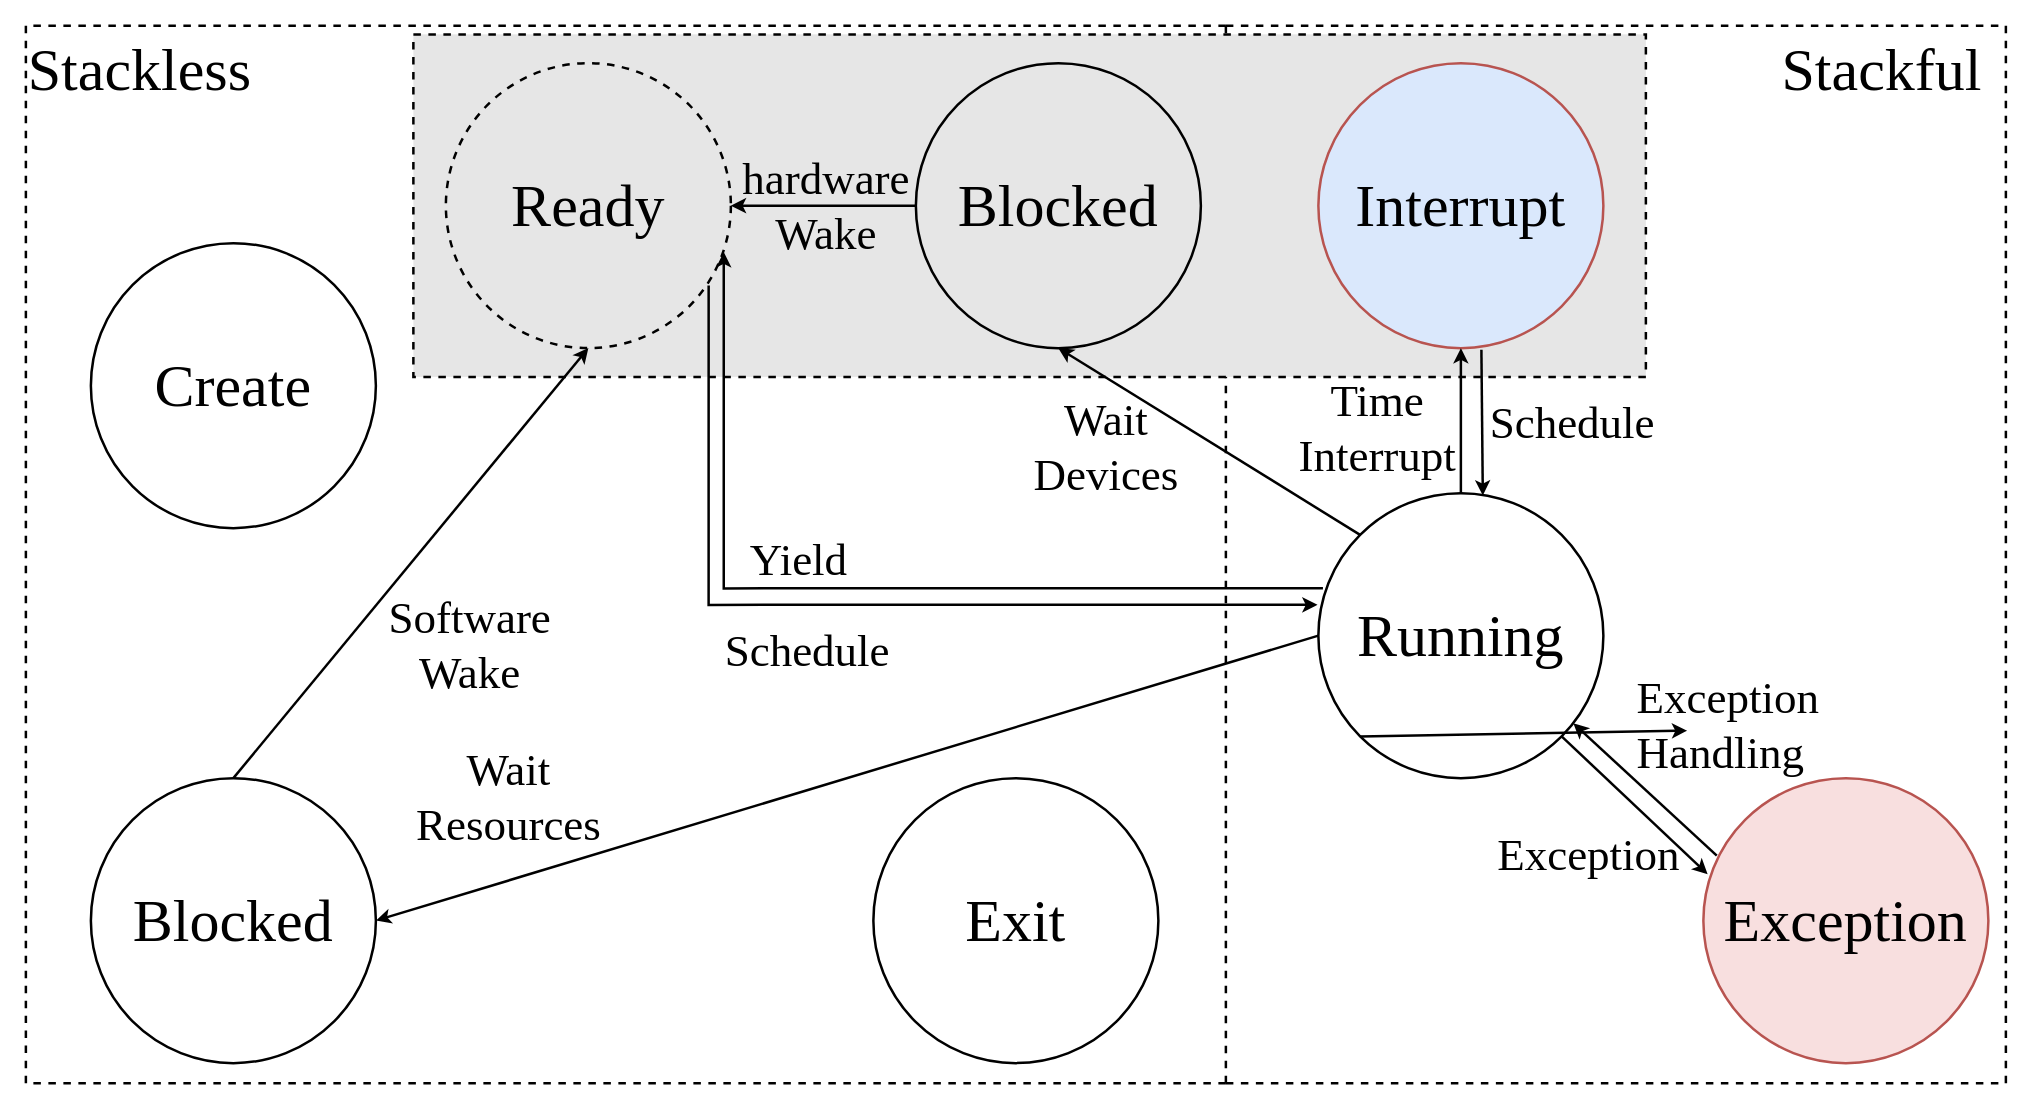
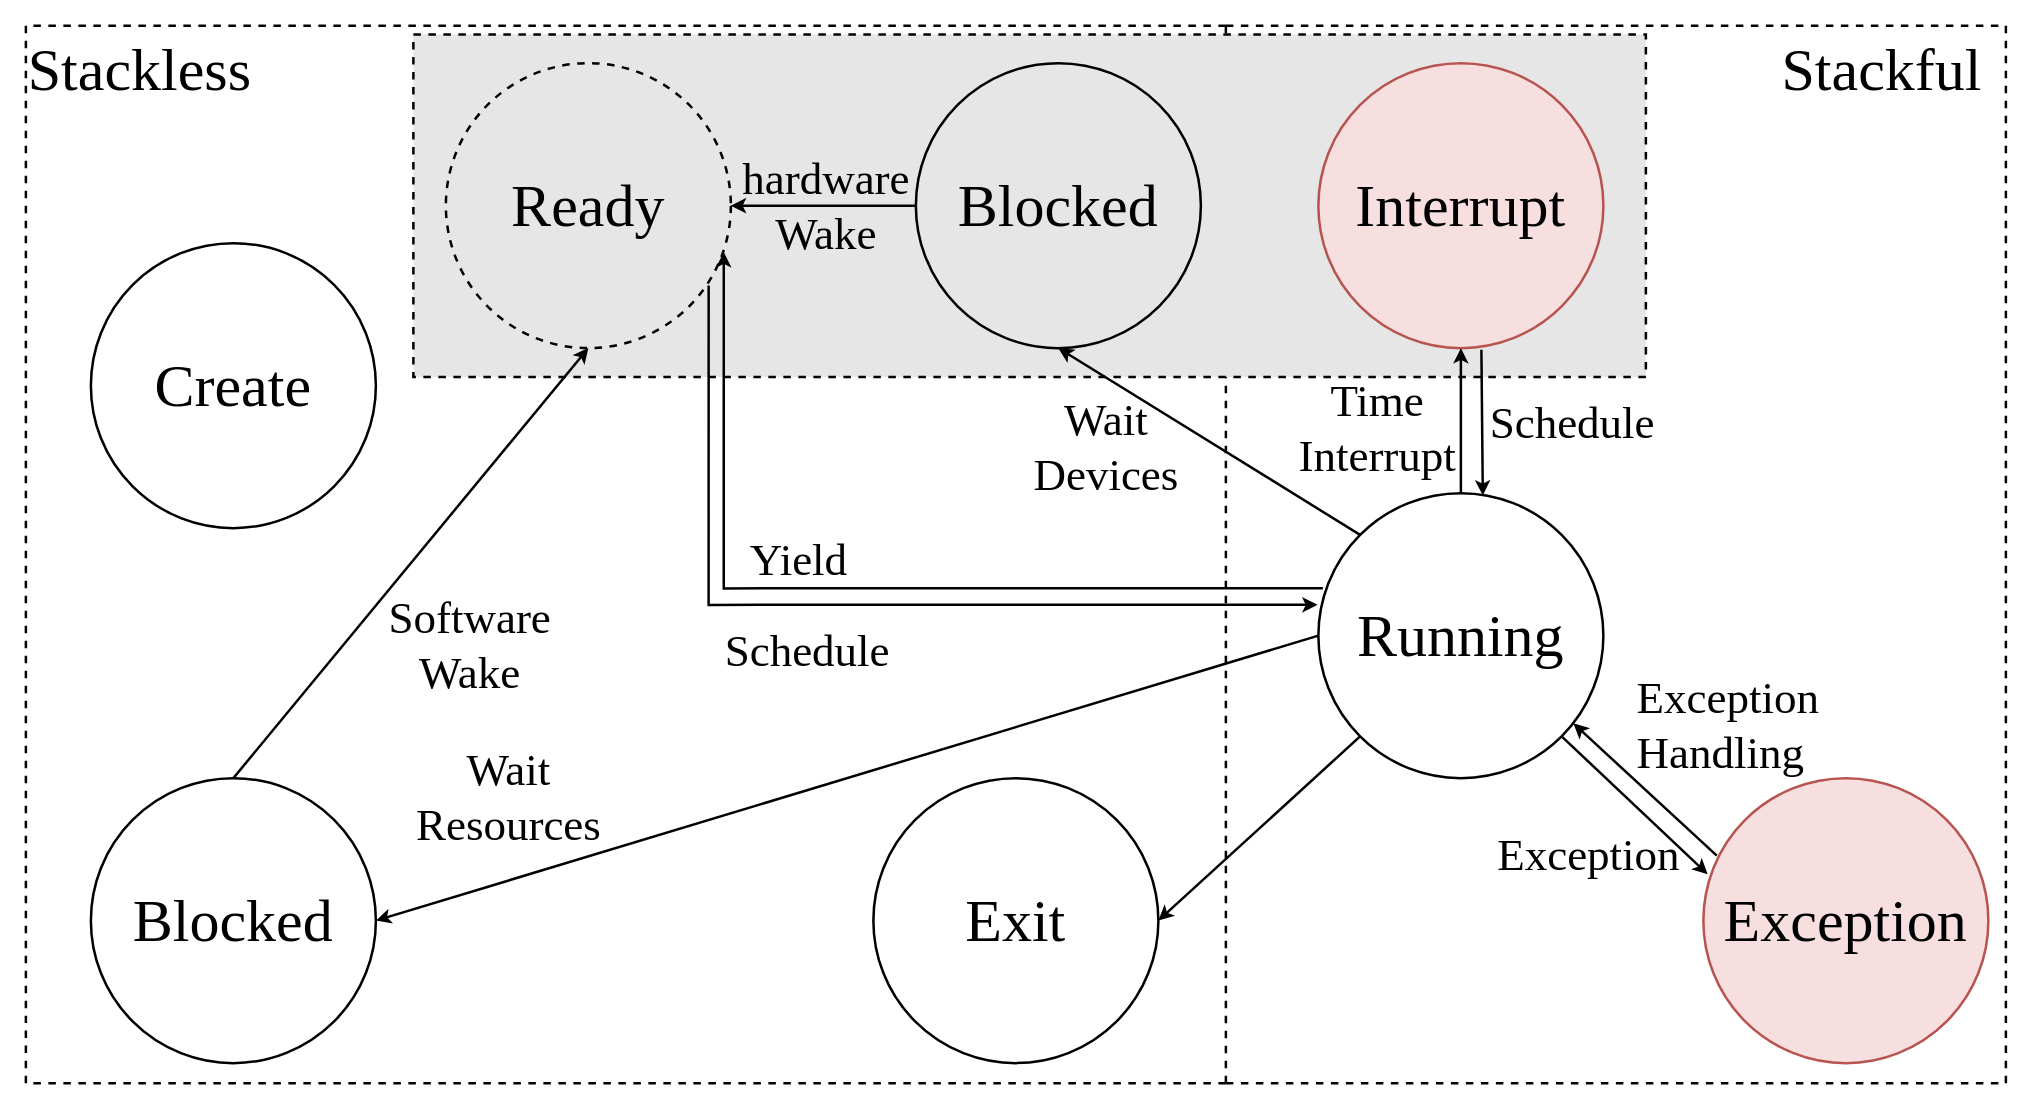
(1461, 206) -> (1461, 206)
(1518, 734) -> (1263, 825)
